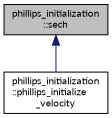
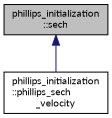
(56, 93) -> (56, 93)
